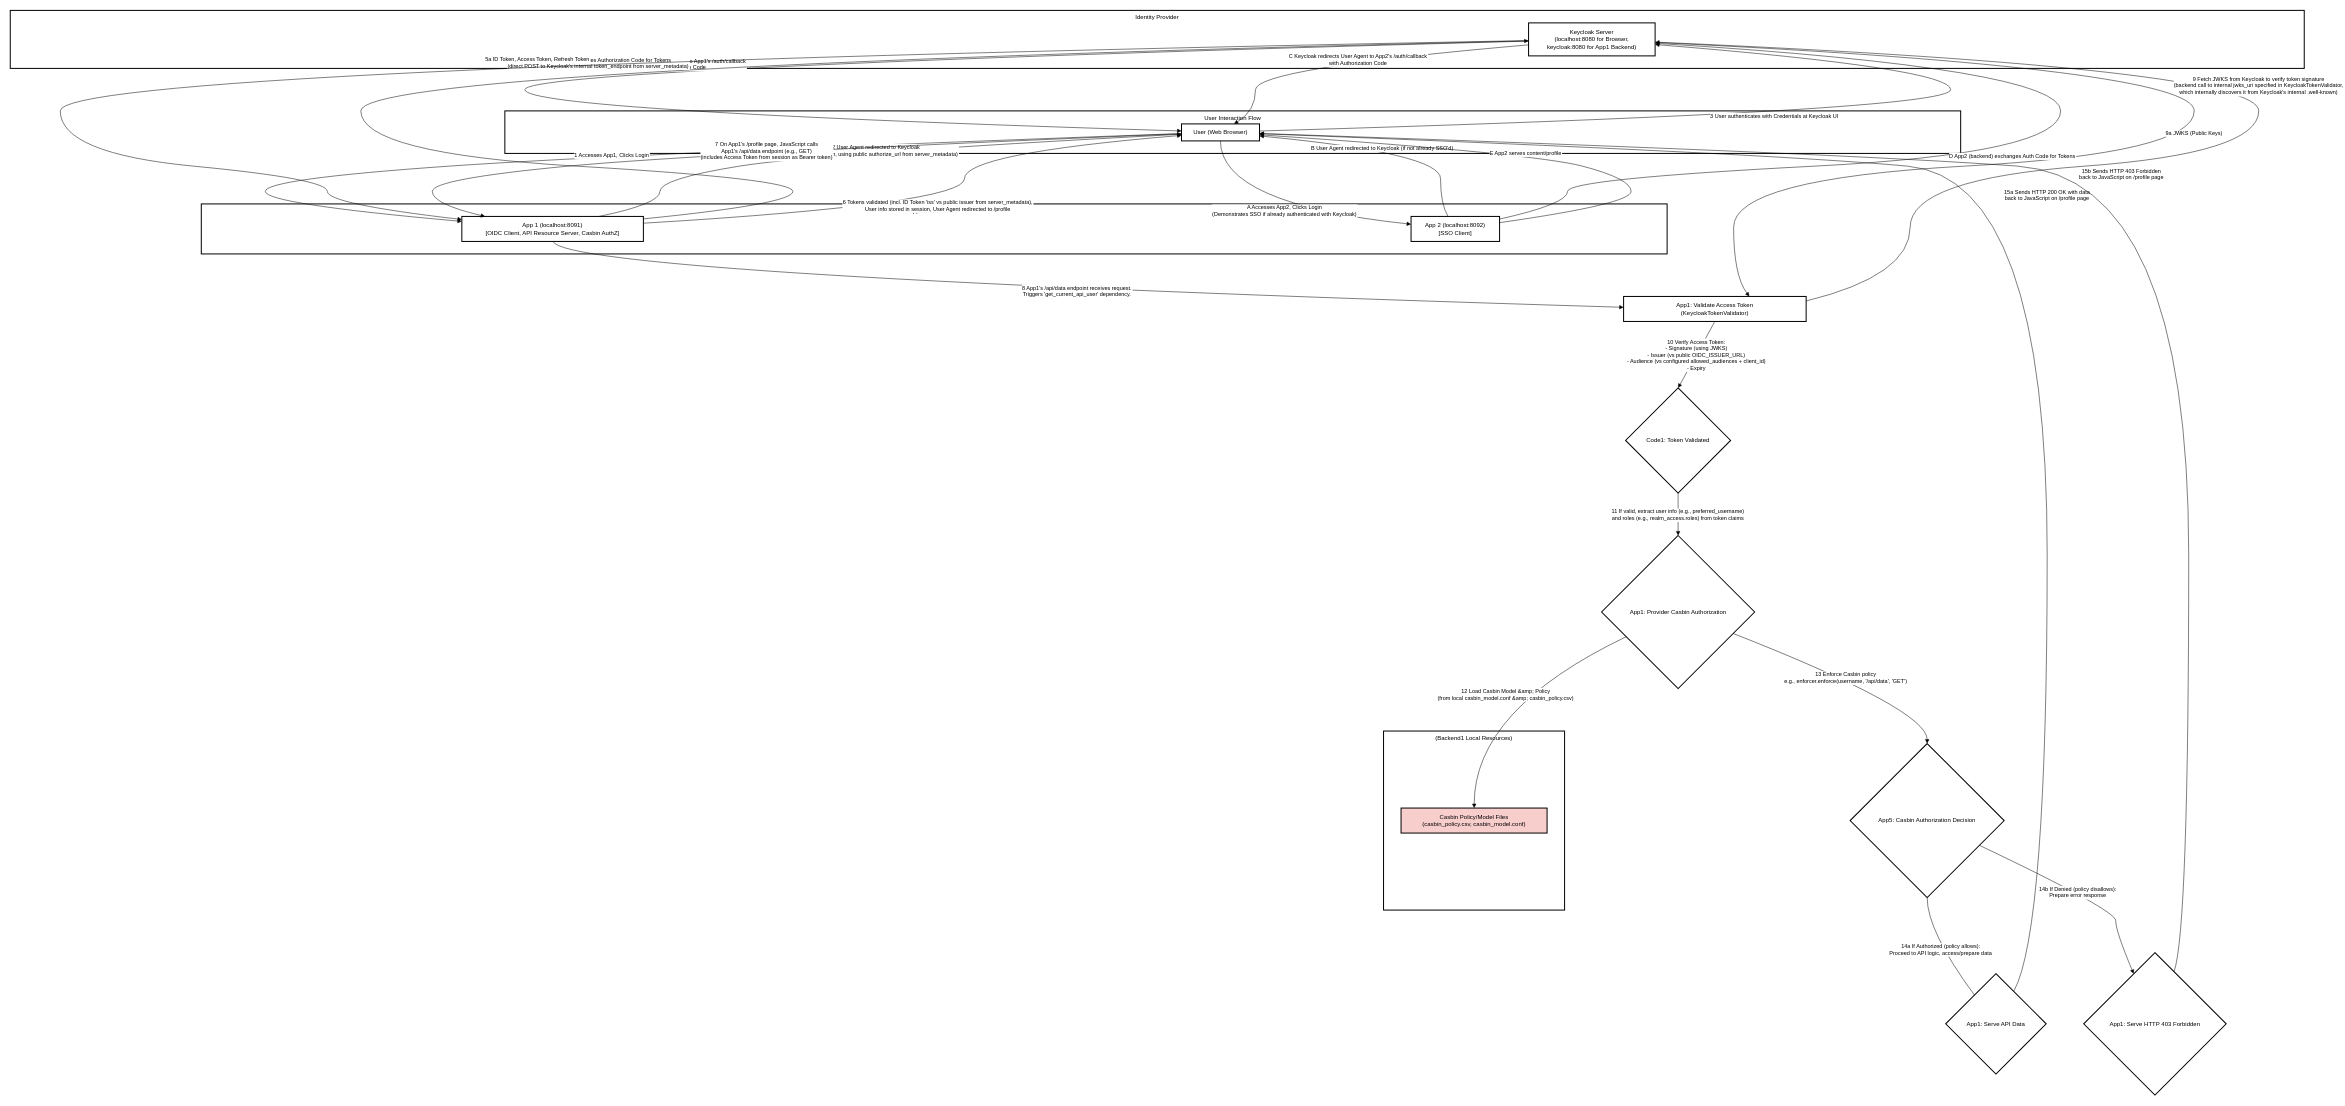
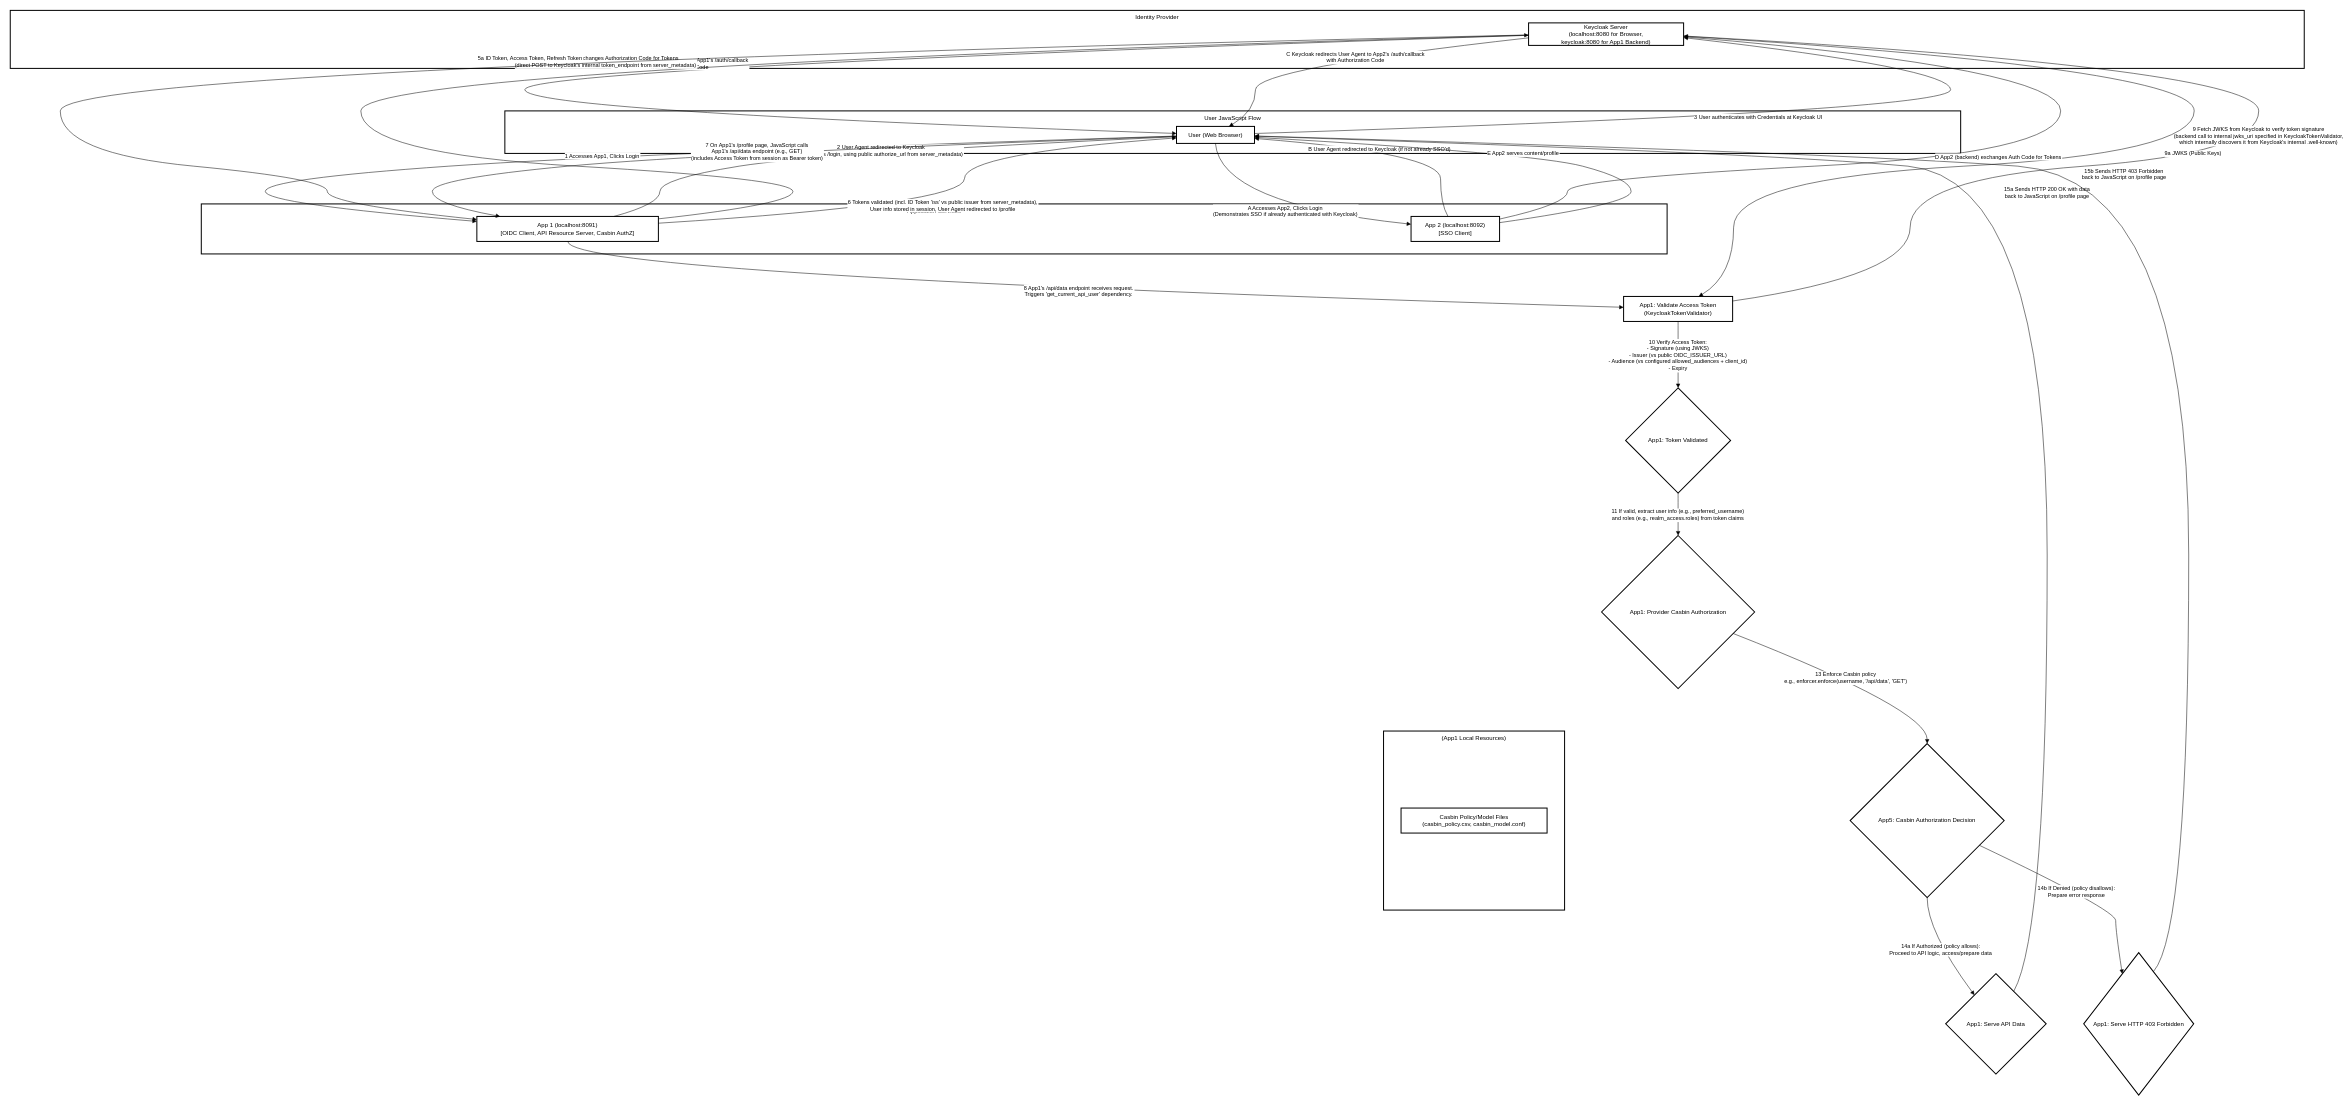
(1592, 39) -> (1606, 34)
(1233, 118) -> (1233, 118)
(1220, 132) -> (1215, 135)
(934, 211) -> (934, 211)
(553, 229) -> (568, 229)
(1715, 309) -> (1678, 309)
(1678, 440) -> (1678, 440)
(1533, 695) -> none
(1474, 738) -> (1474, 738)
(1474, 820) -> (1474, 820)
(1972, 991) -> (1970, 990)
(2155, 1024) -> (2138, 1024)
